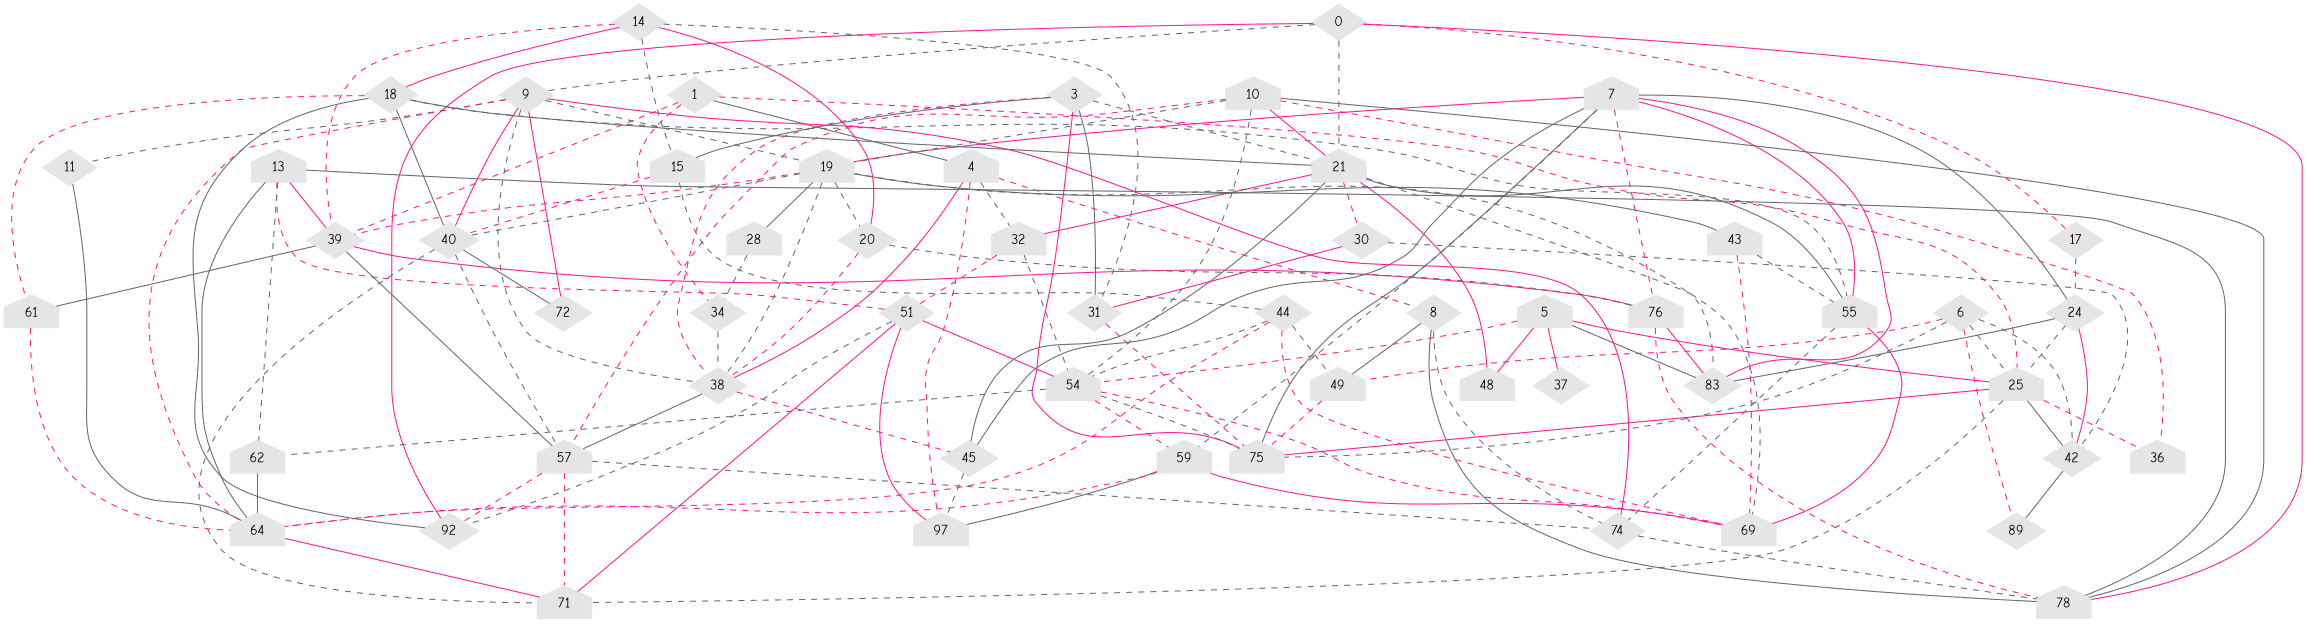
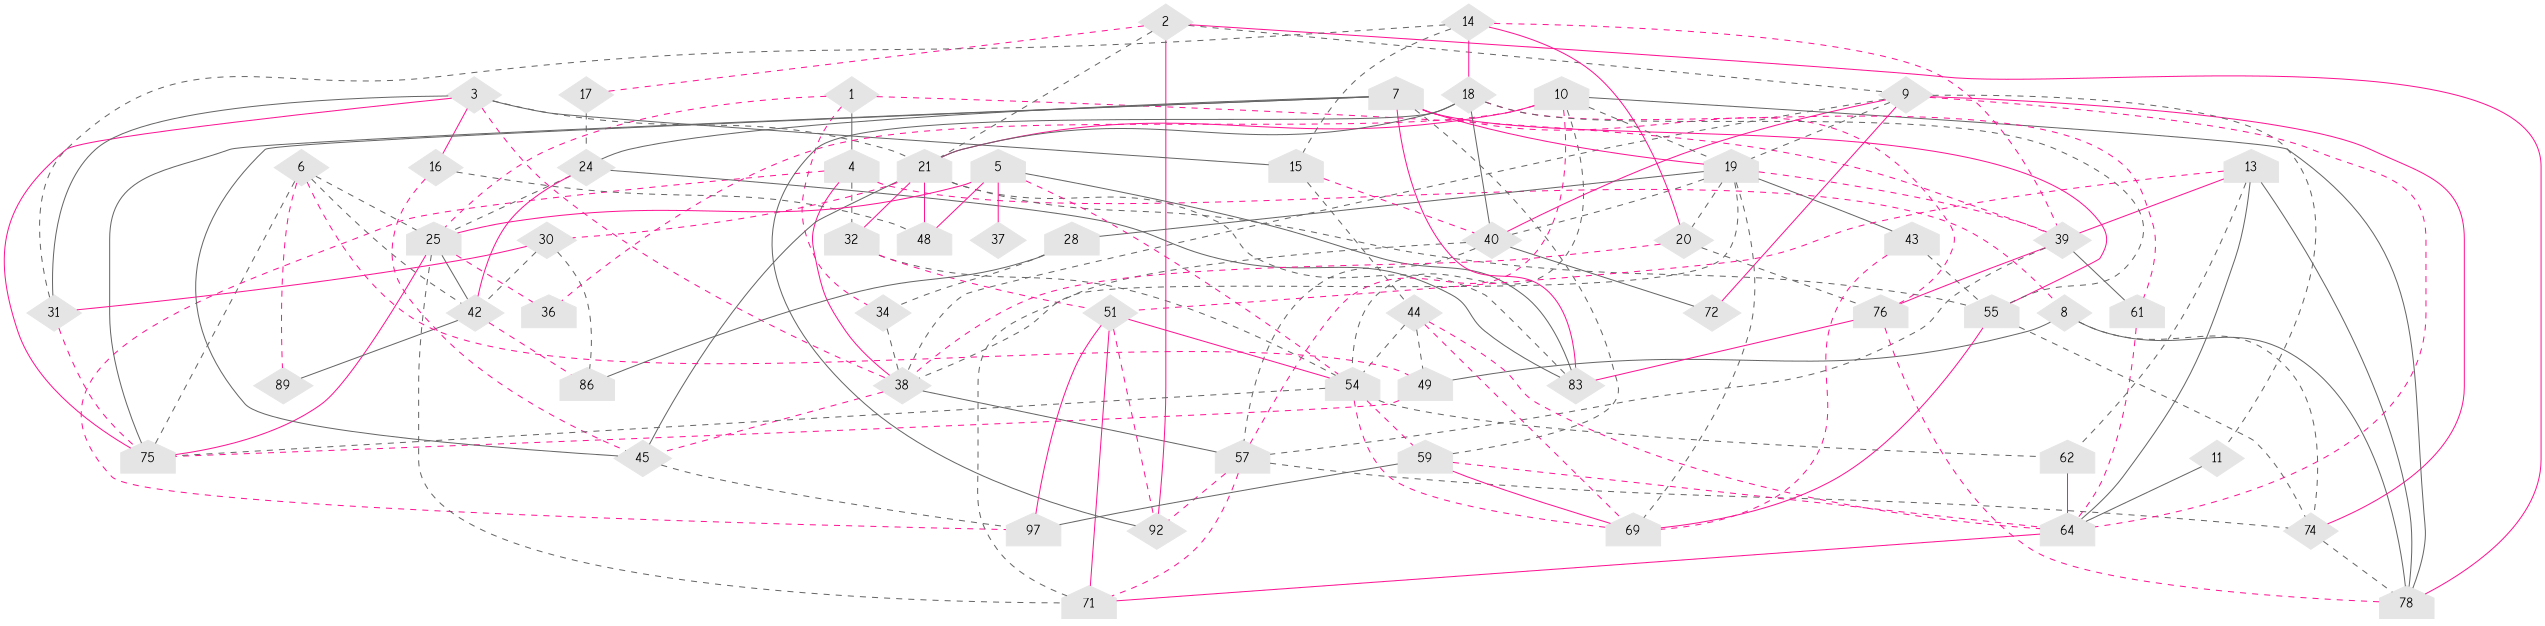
(1339, 22) -> (1166, 22)
none -> (436, 168)
(1636, 187) -> (1433, 255)
(449, 349) -> (1674, 394)
none -> (587, 386)
(688, 440) -> (1135, 427)
